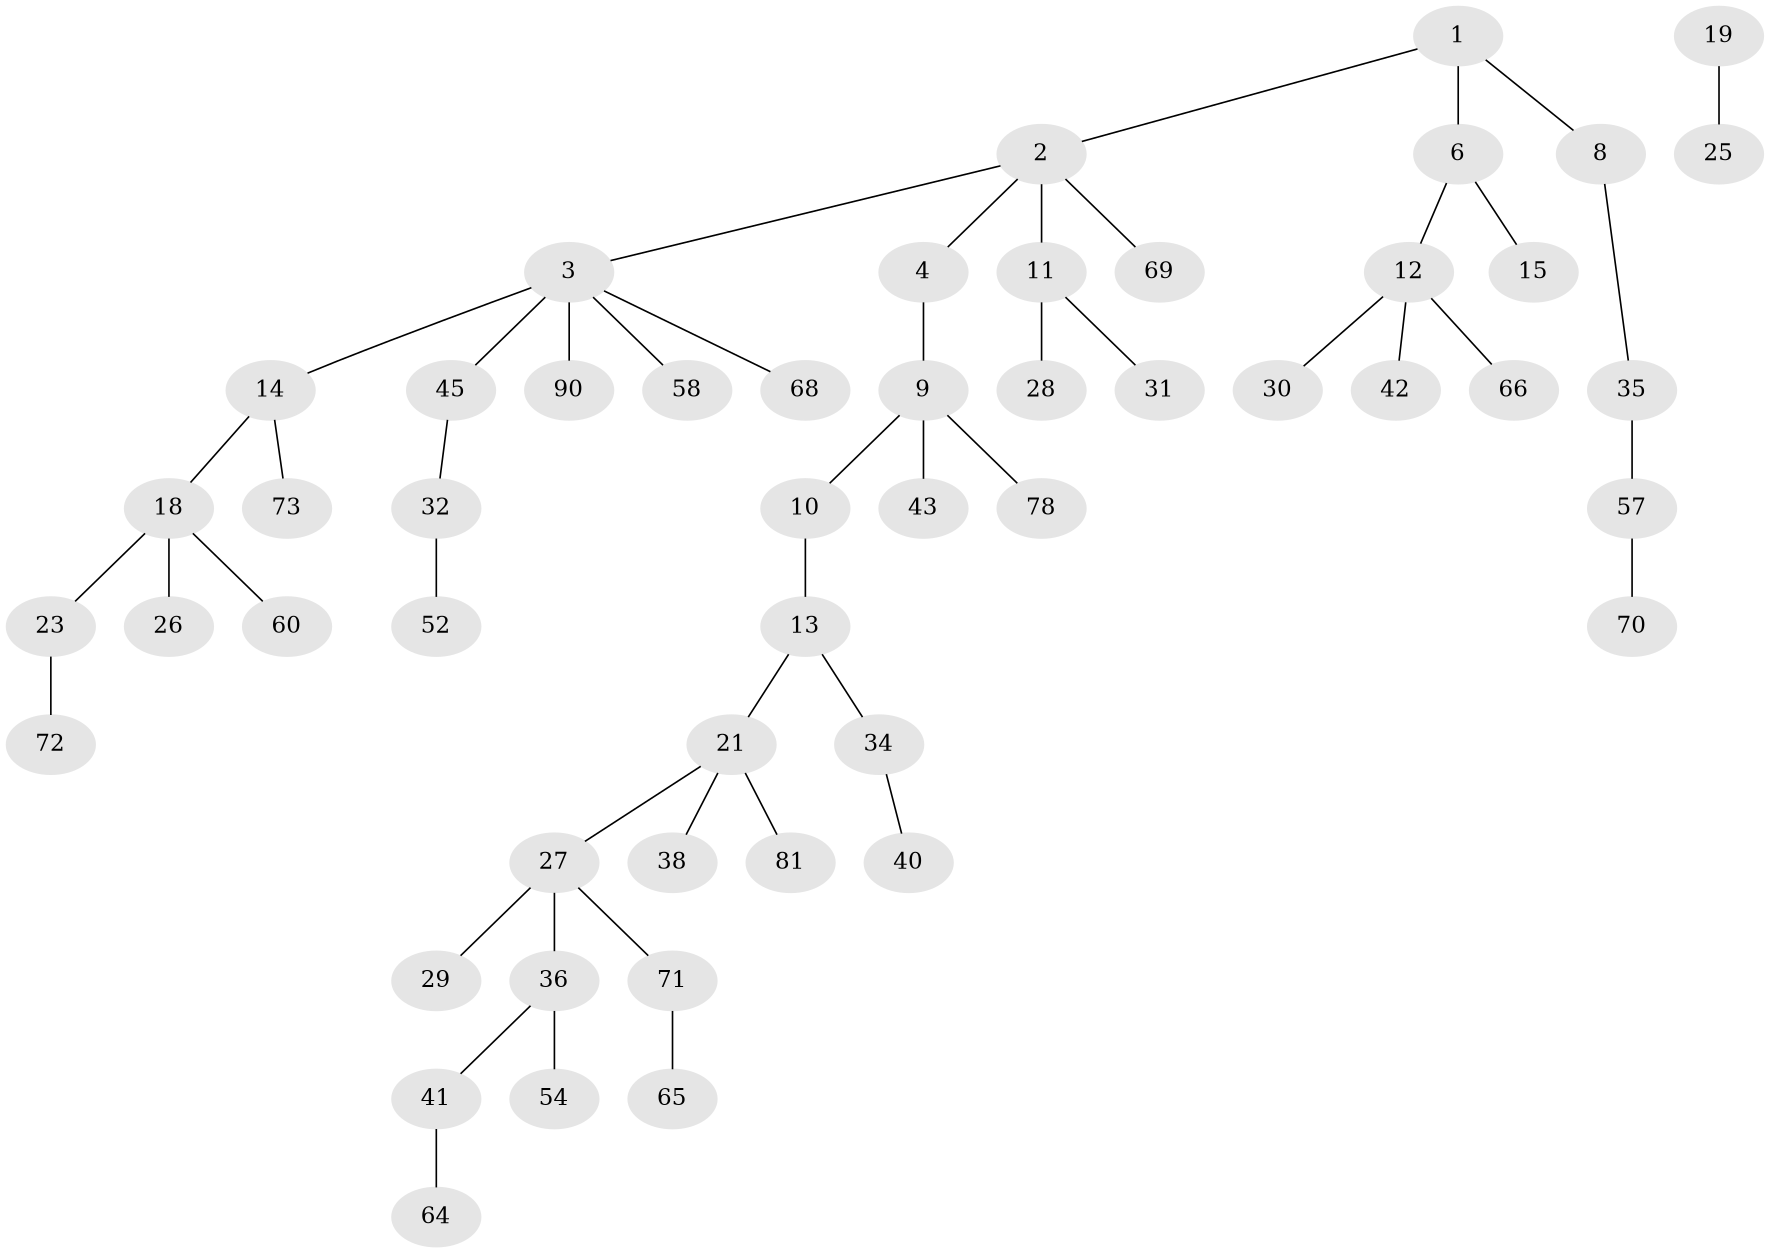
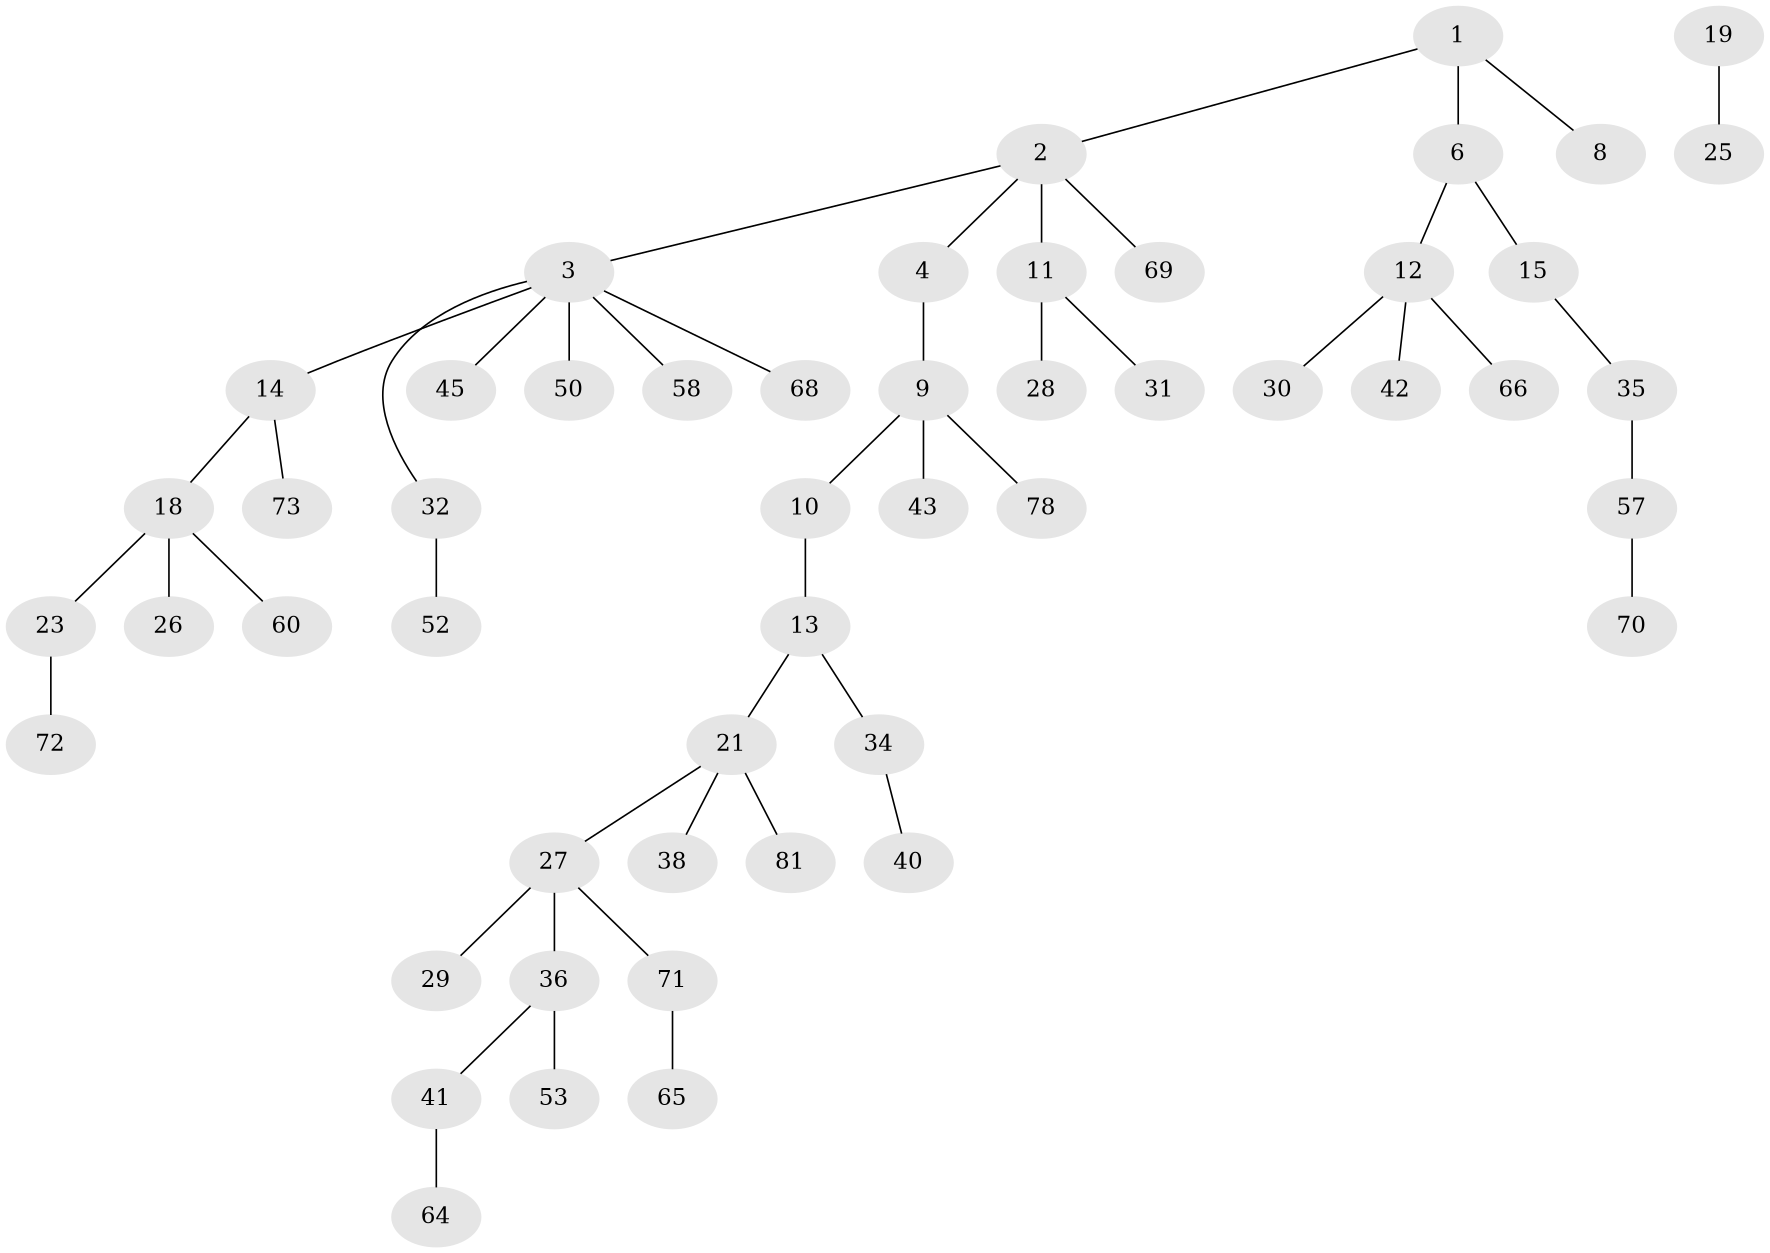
(1616, 272) -> (1583, 331)
(569, 390) -> (569, 390)
(444, 449) -> (401, 349)
(554, 1099) -> (554, 1099)
